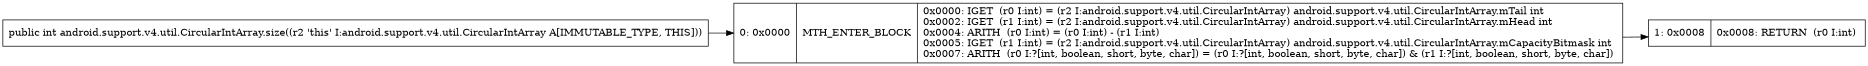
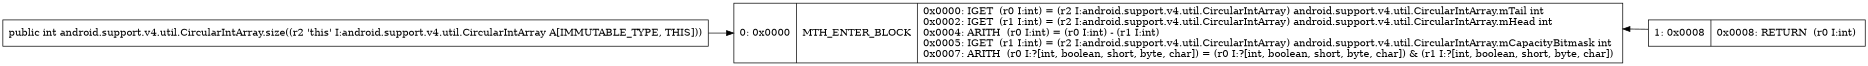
(1632, 37) -> (1639, 29)
